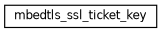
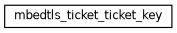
(81, 16) -> (88, 16)
